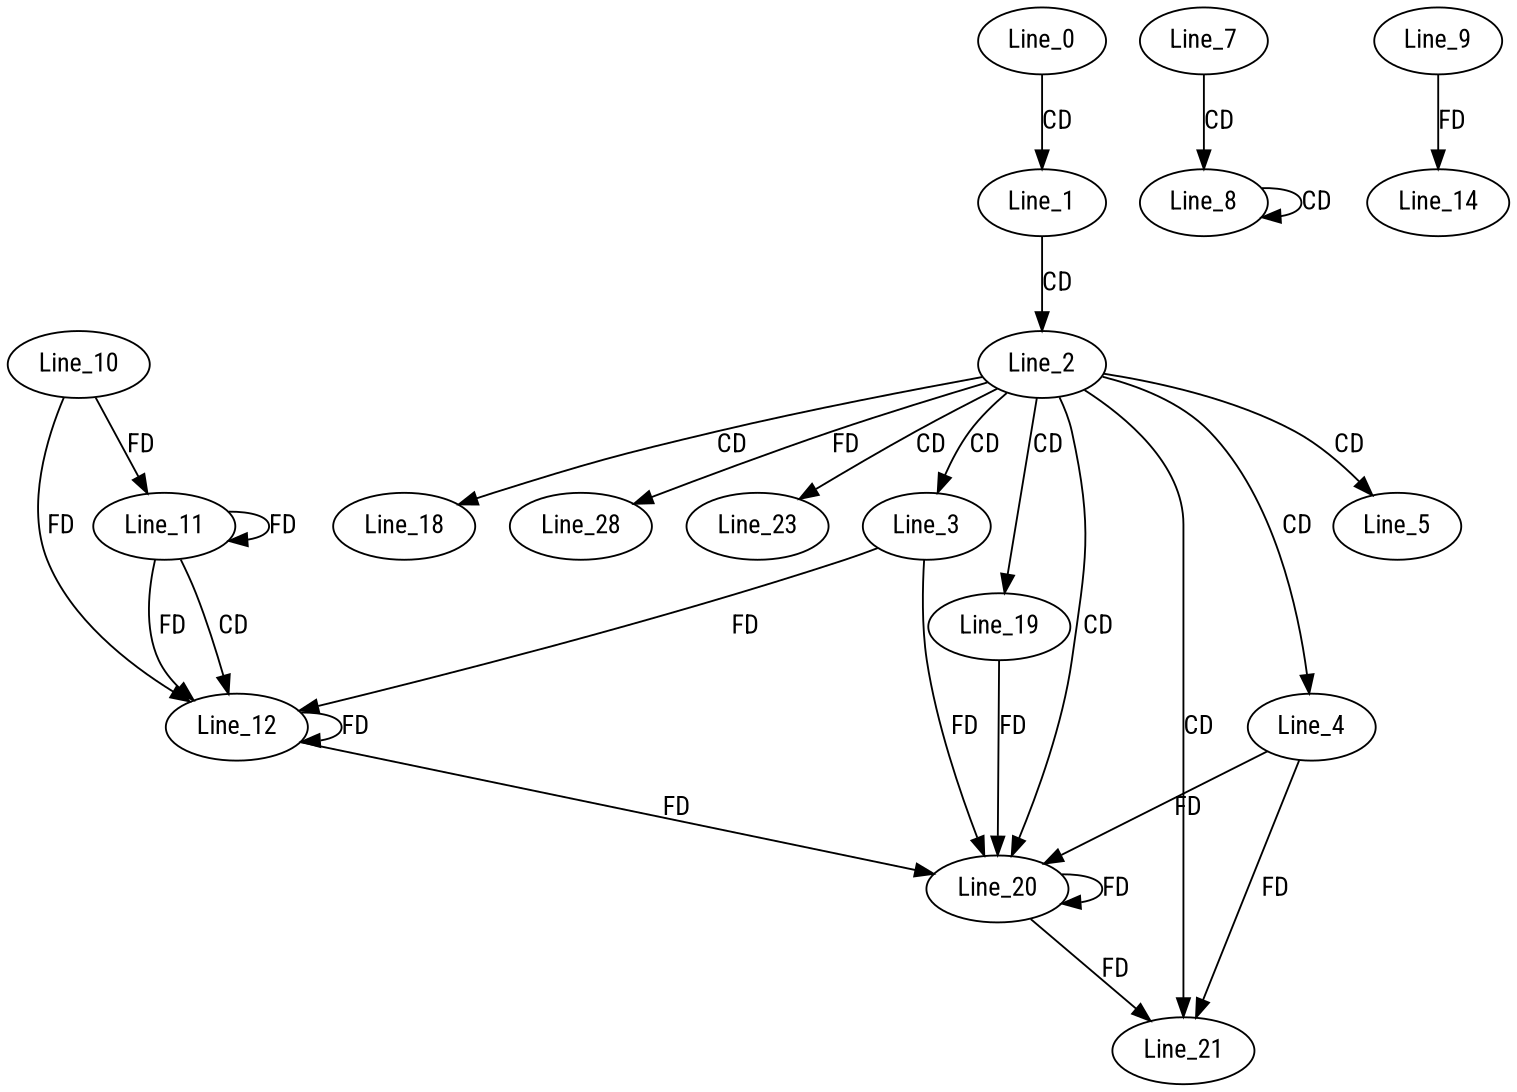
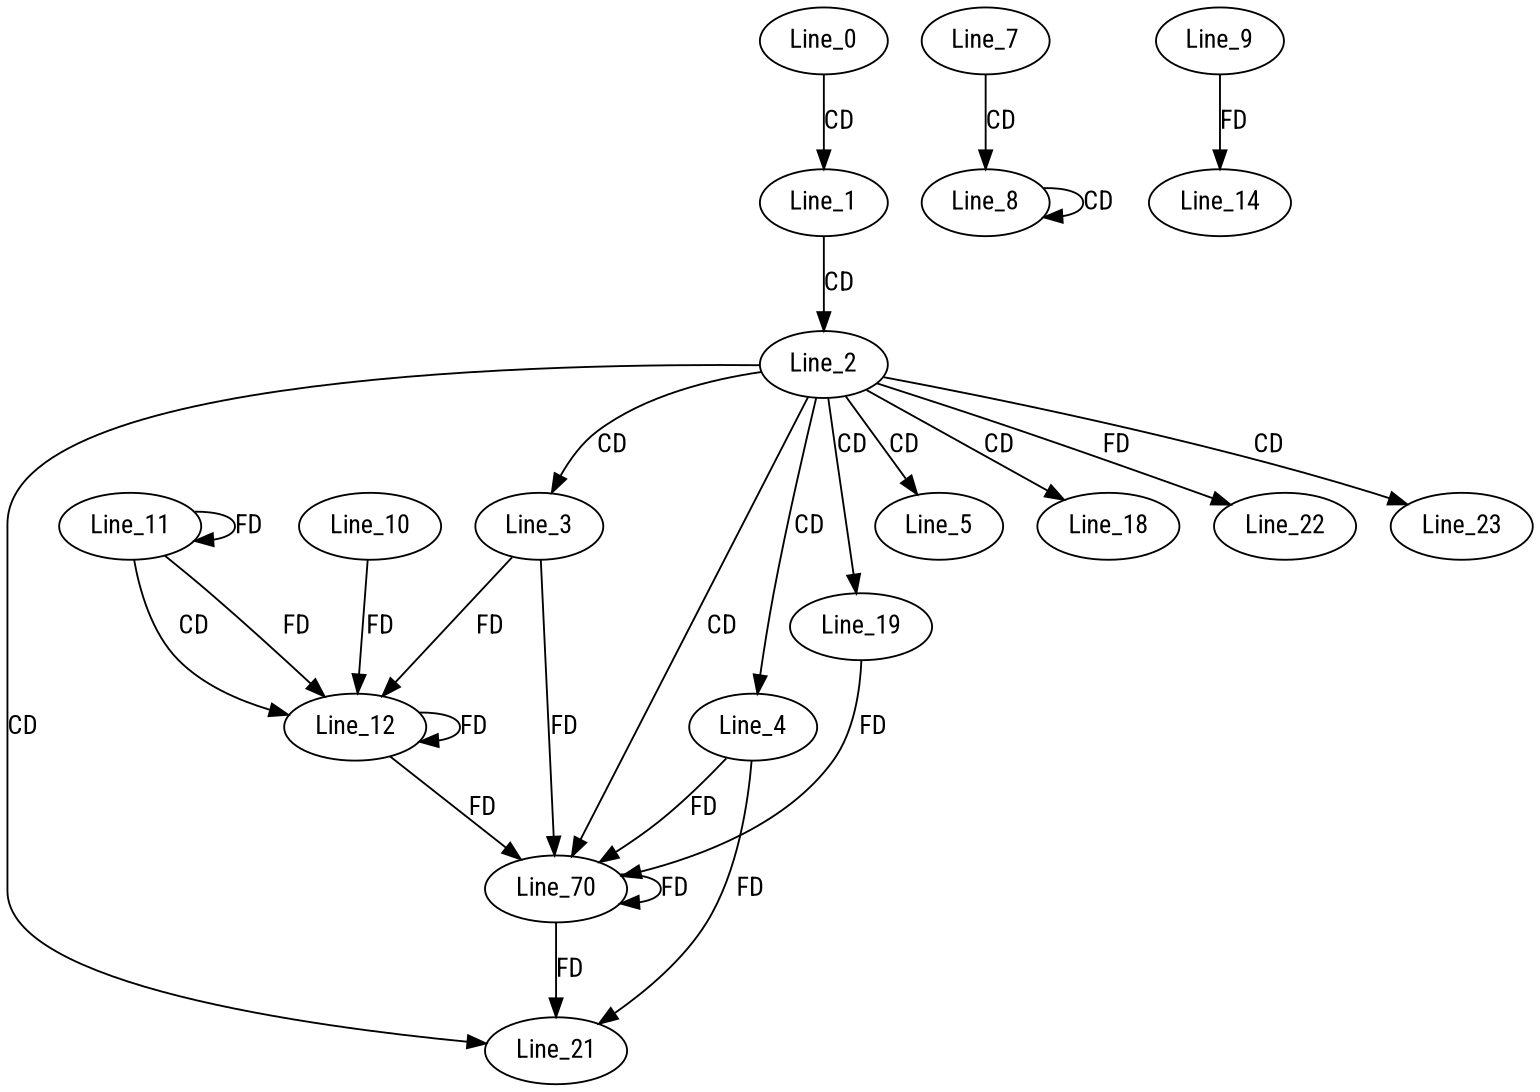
(117, 437) -> none
(581, 526) -> (1285, 526)
(997, 889) -> (556, 889)
